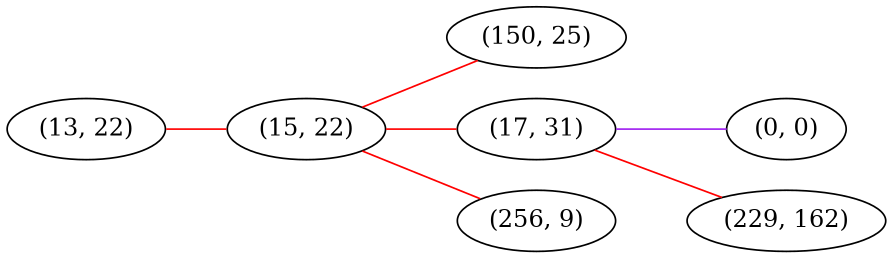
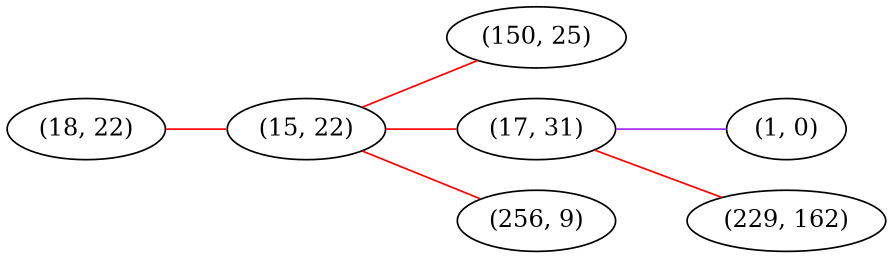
(86, 129) -> (86, 129)
(786, 129) -> (786, 129)
